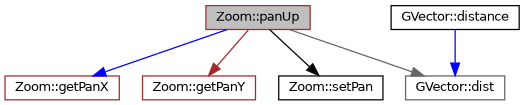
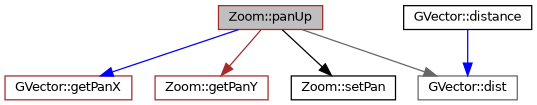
(62, 88) -> (68, 88)
